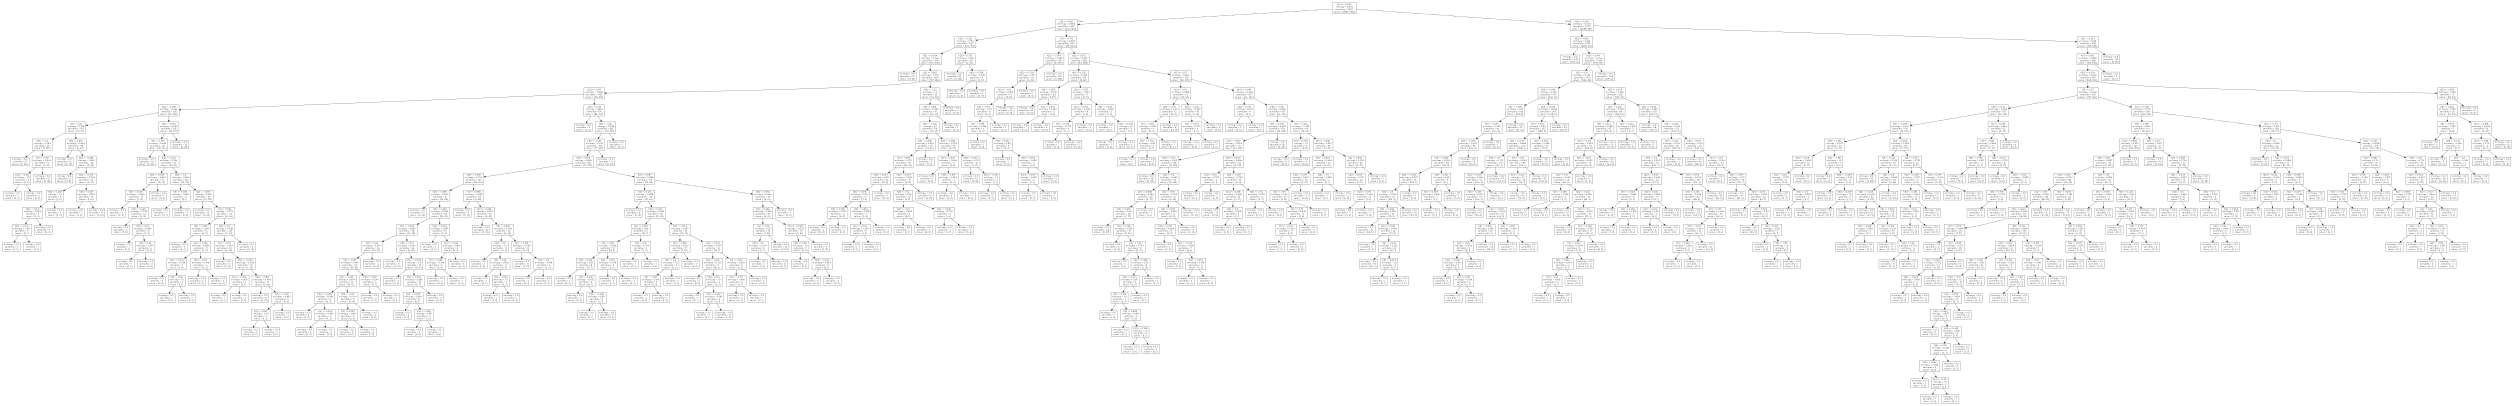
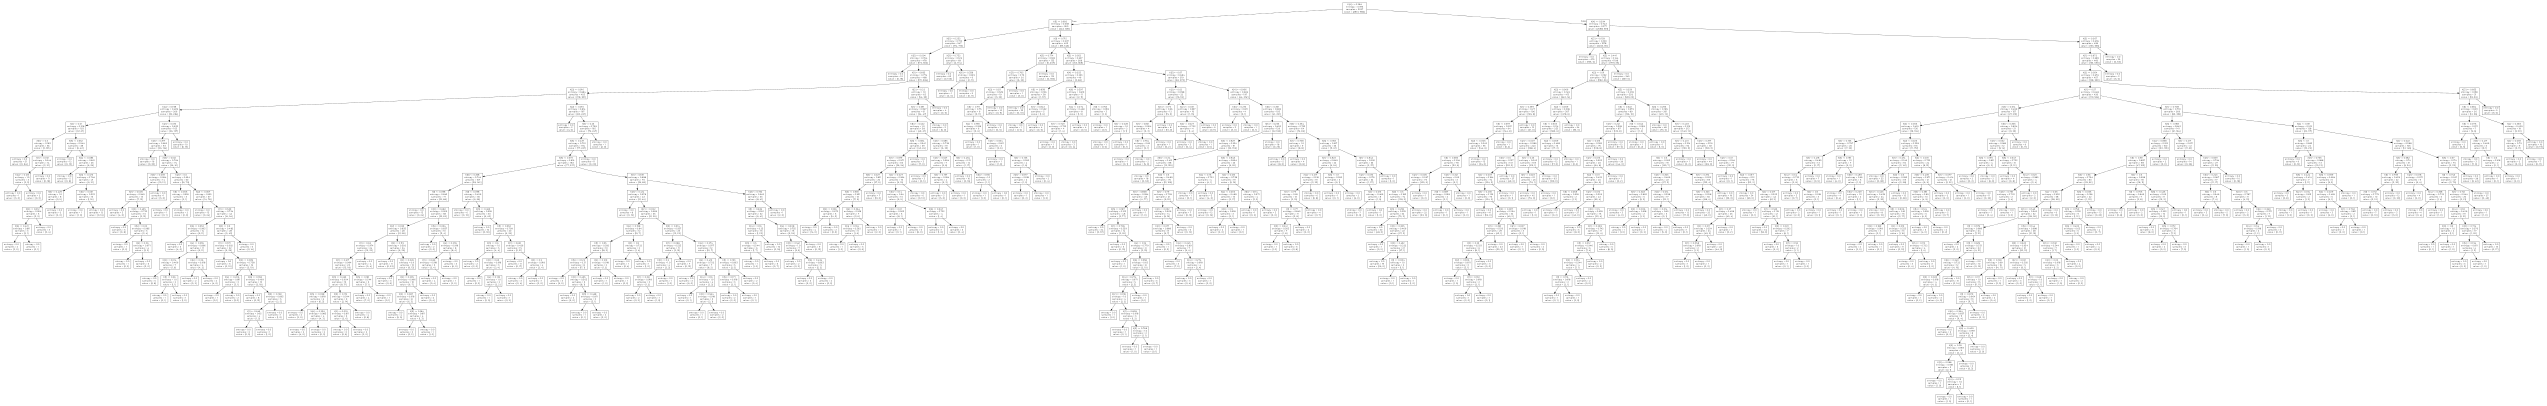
(2067, 220) -> (2079, 204)
